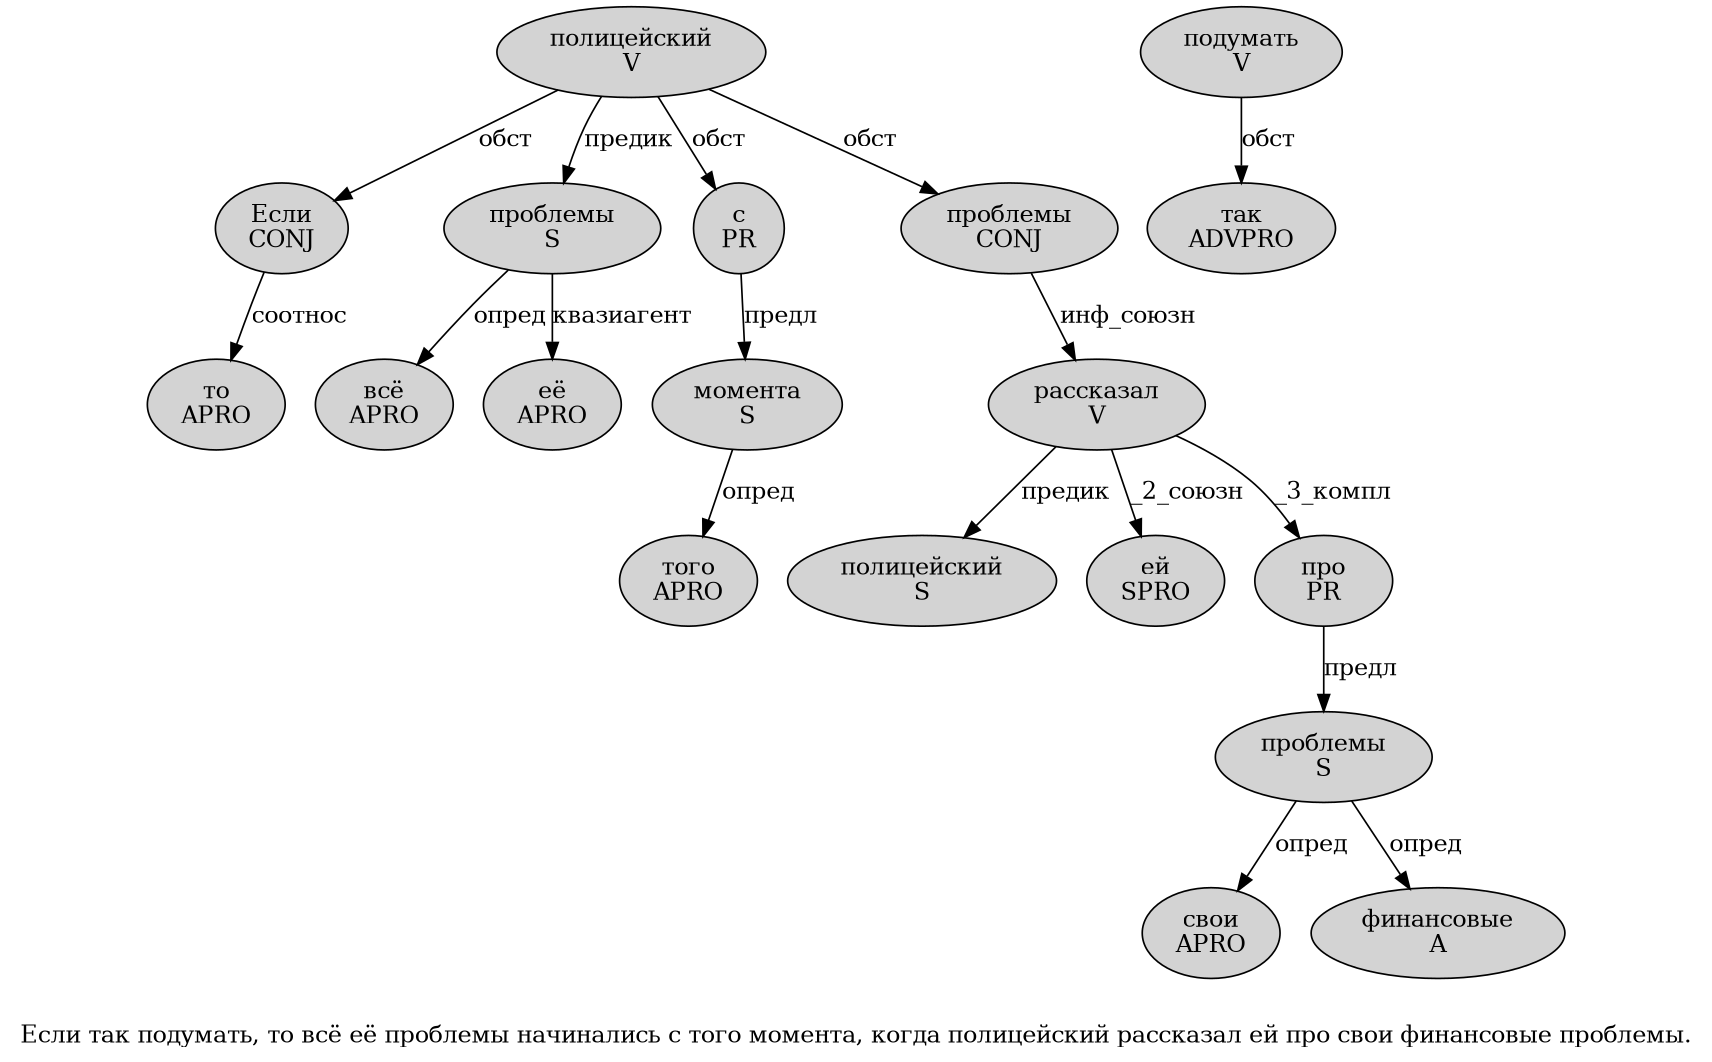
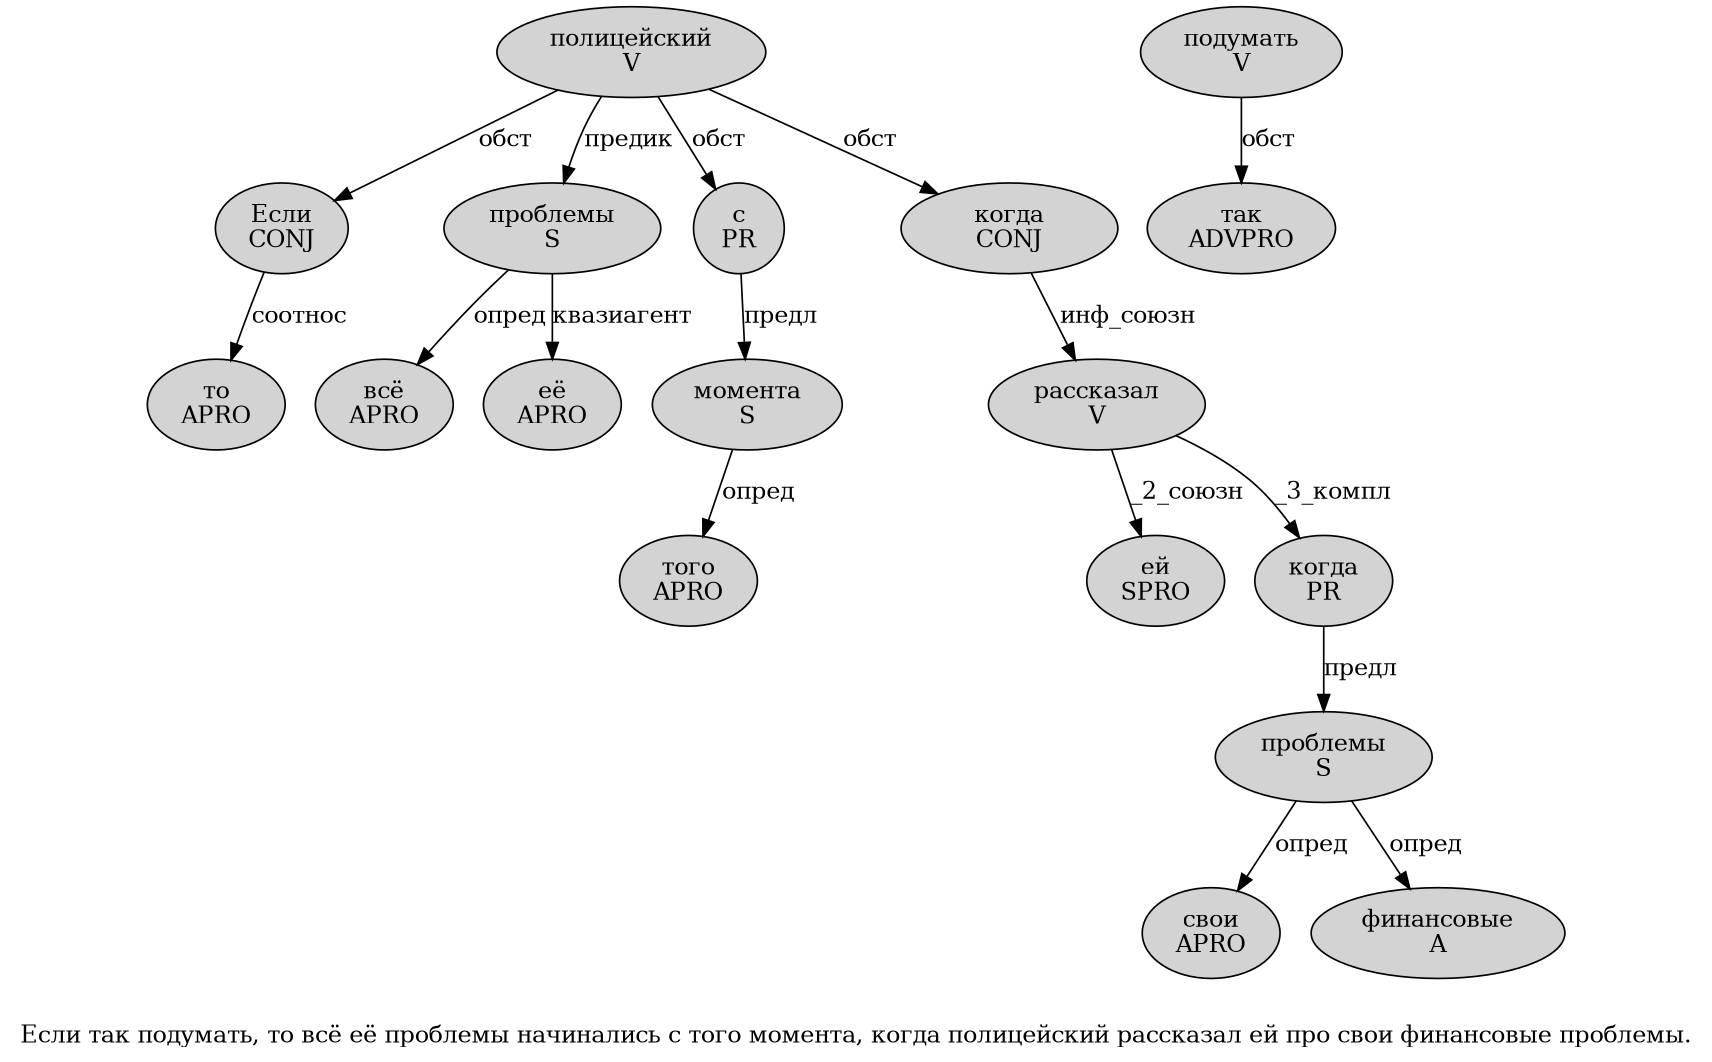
(1009, 228) -> (1009, 228)
(922, 581) -> none
(1324, 581) -> (1324, 581)
